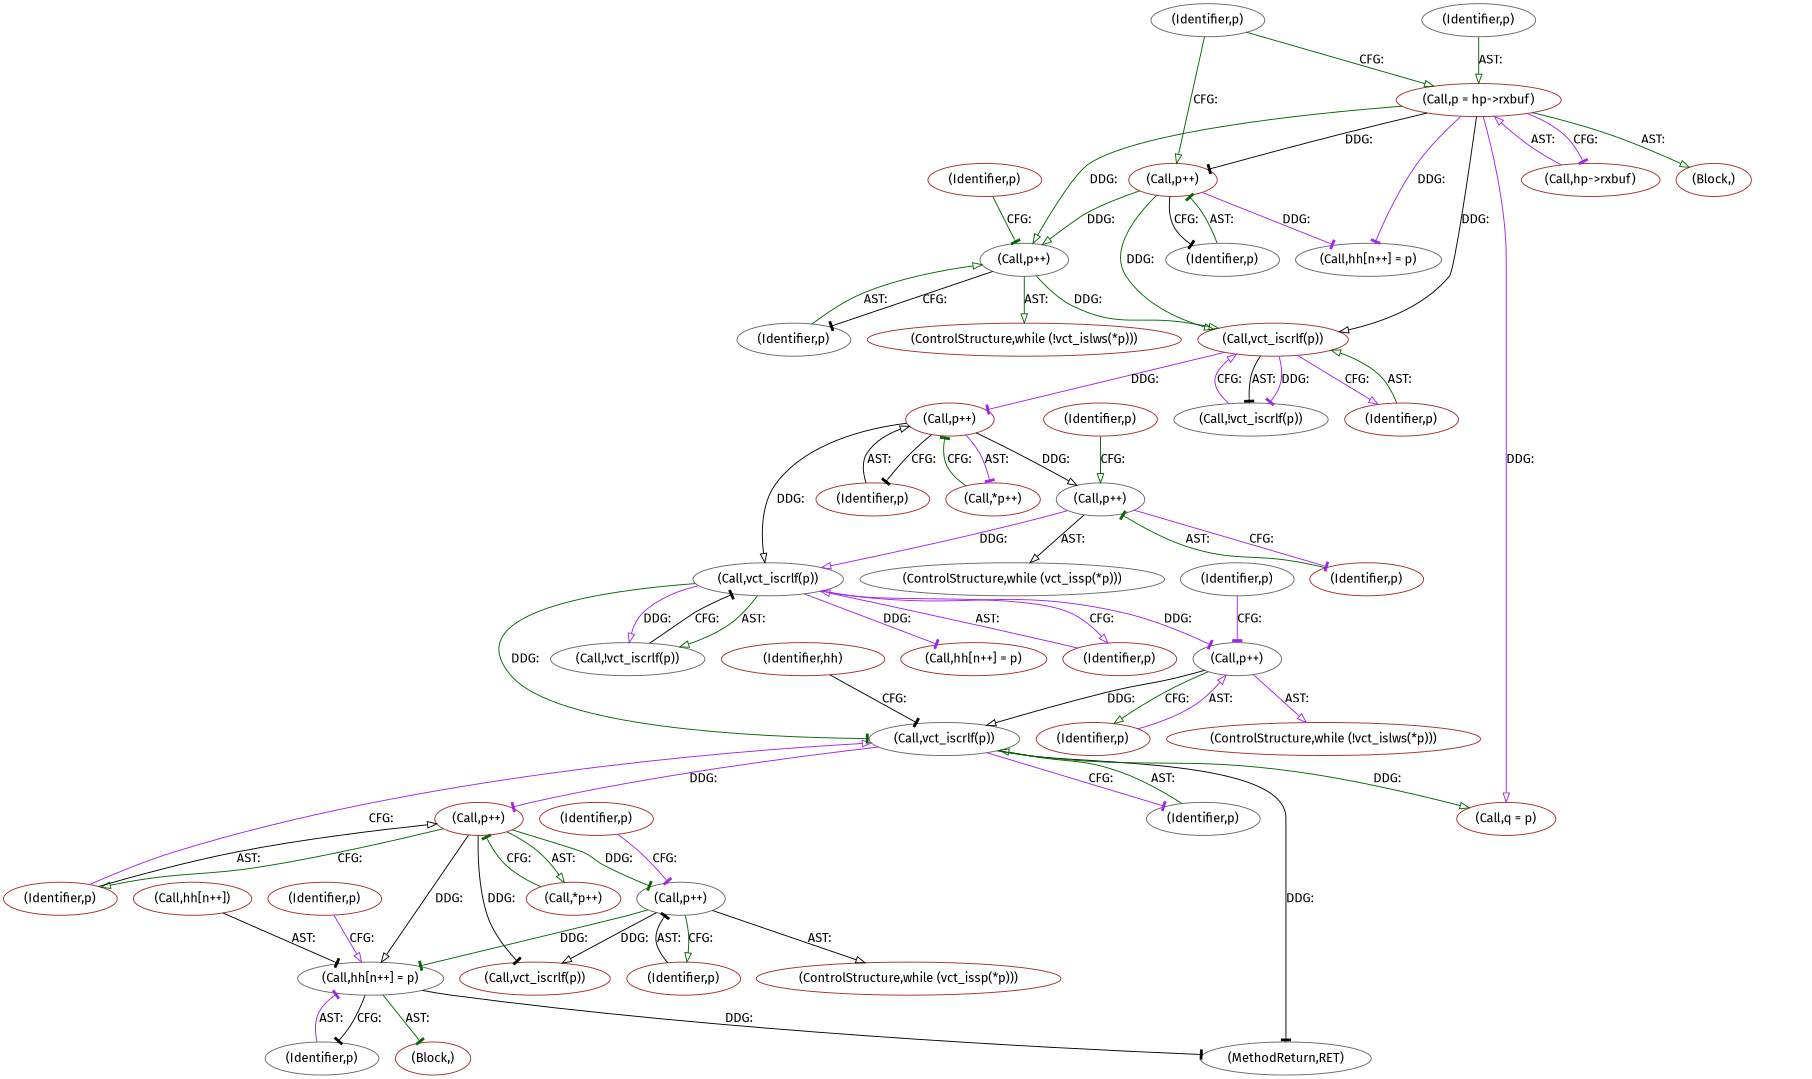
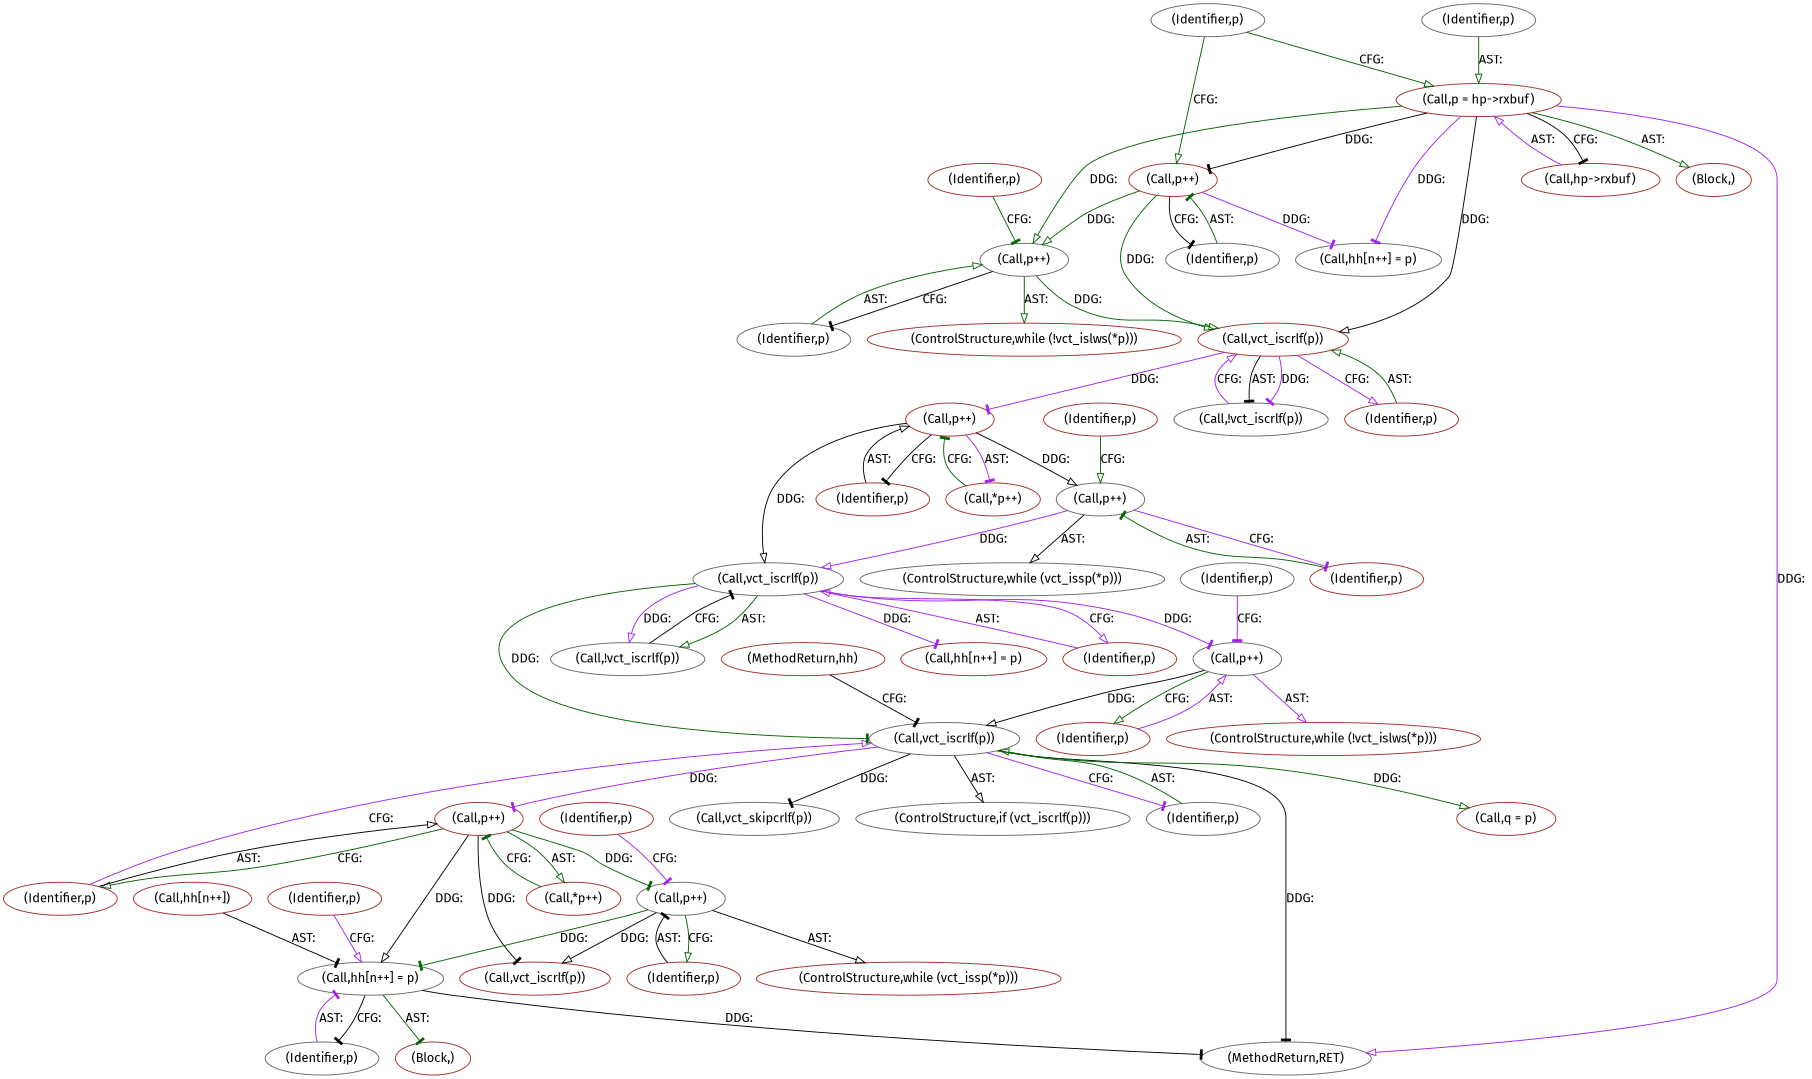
(1559, 131) -> (1559, 131)
(1506, 454) -> (1777, 665)
(803, 659) -> (803, 659)
none -> (754, 819)
none -> (993, 819)
